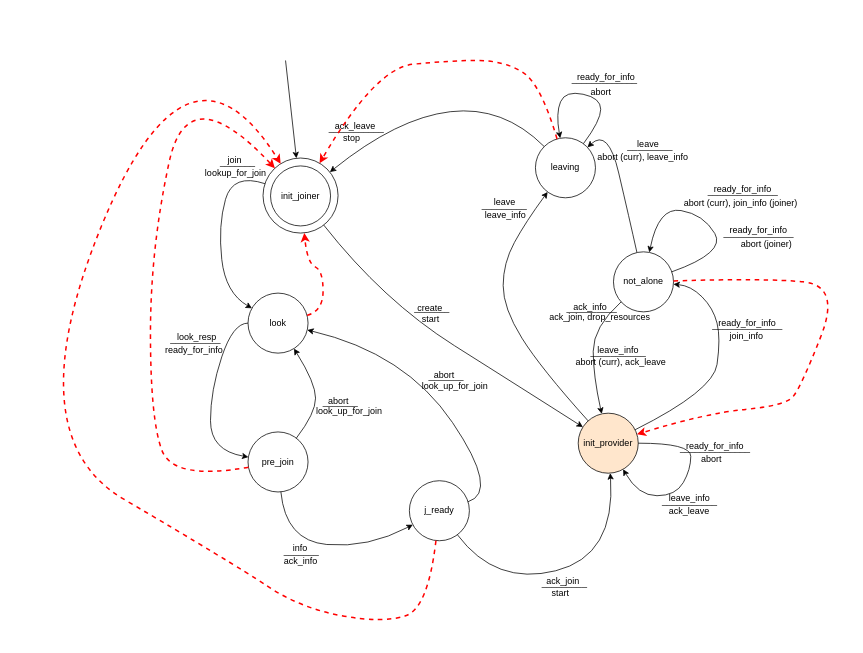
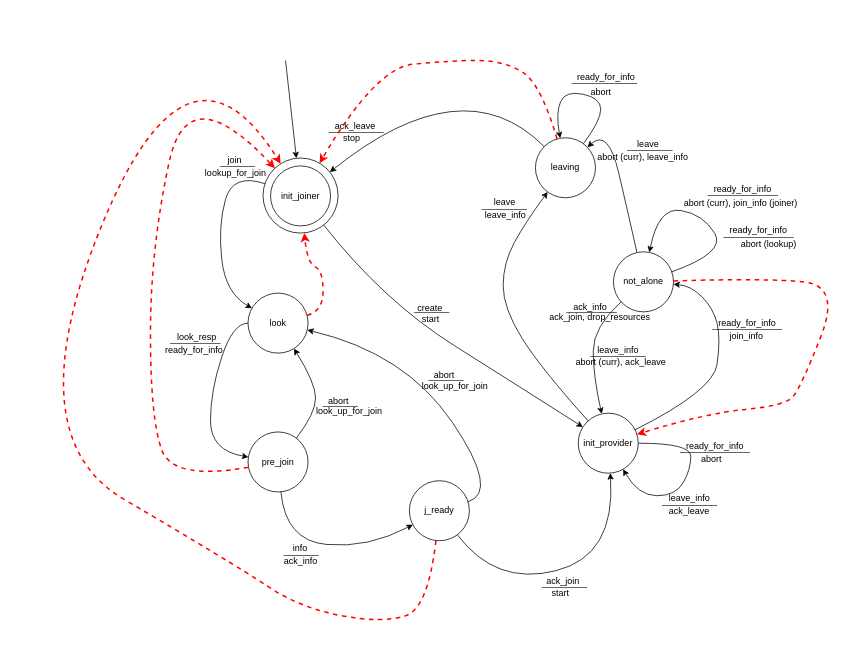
(774, 244) -> (774, 244)
(608, 443) -> (608, 443)
